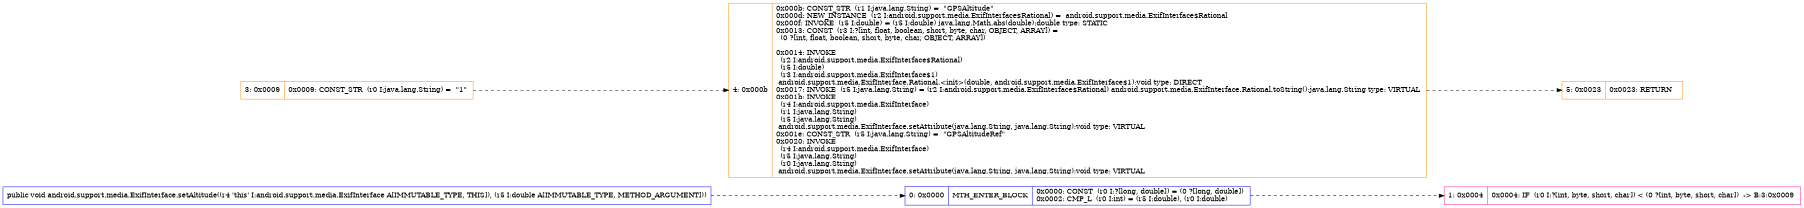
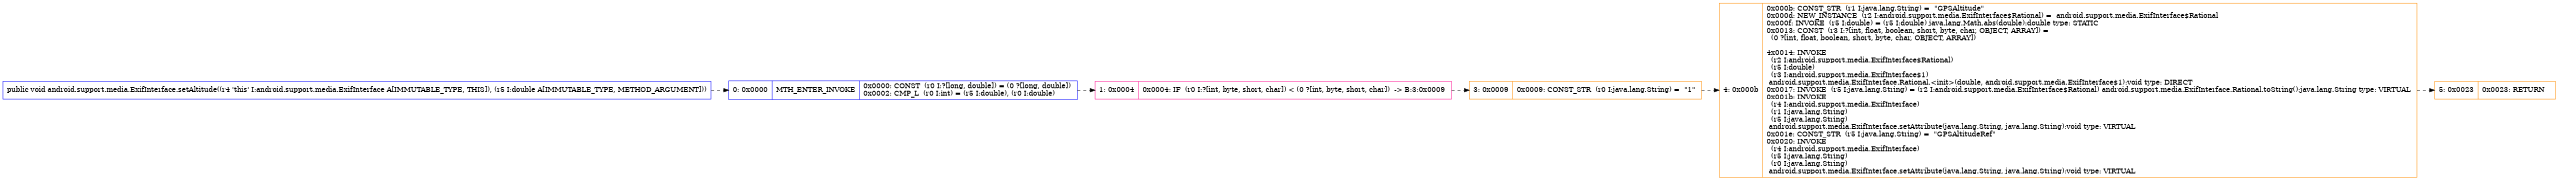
(808, 53) -> (1799, 53)
none -> (1458, 90)
(990, 195) -> (816, 90)
